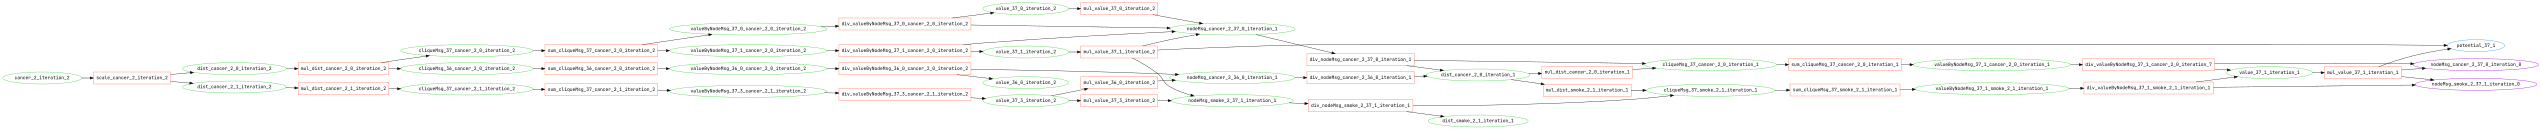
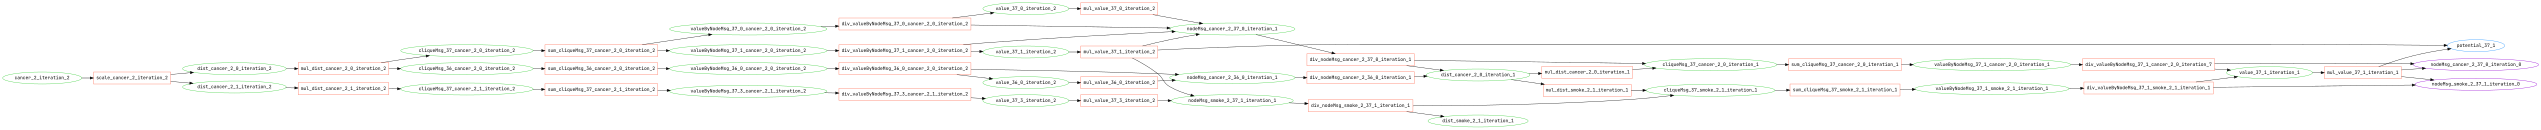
(1068, 93) -> (1073, 83)
